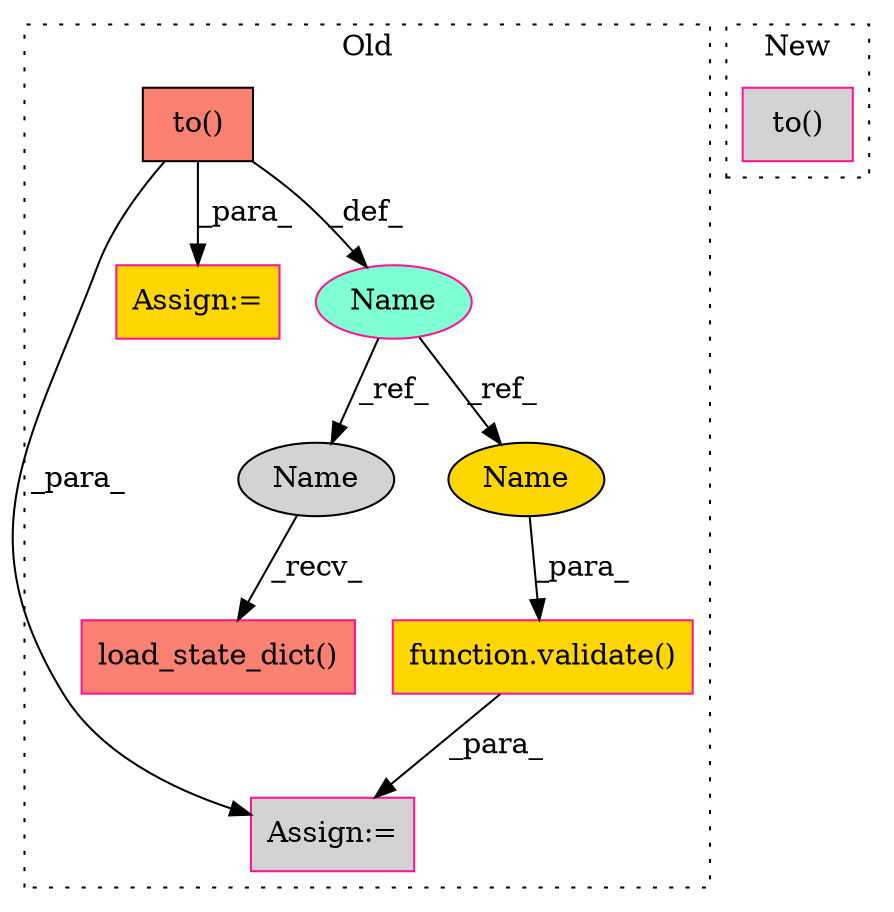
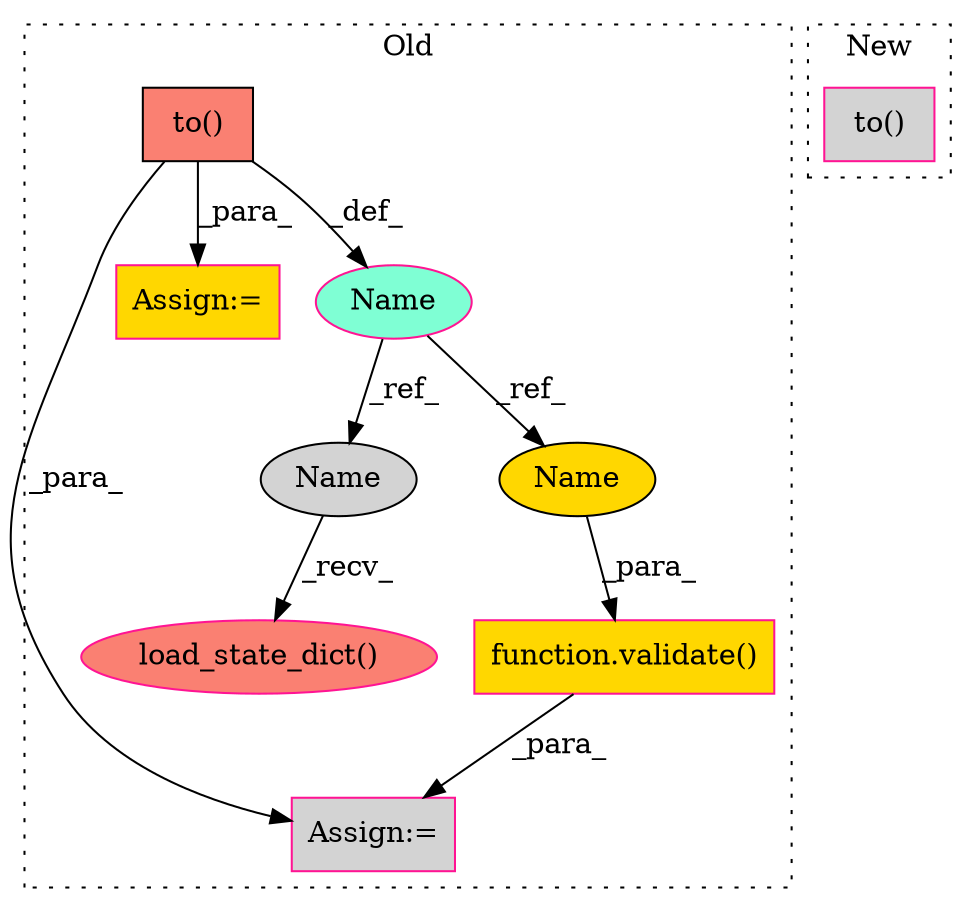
(218, 657) -> (259, 657)
